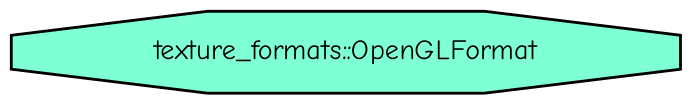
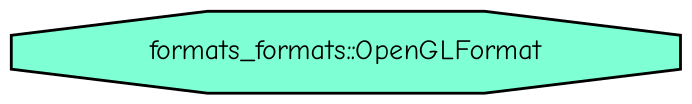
(346, 52) -> (346, 52)
